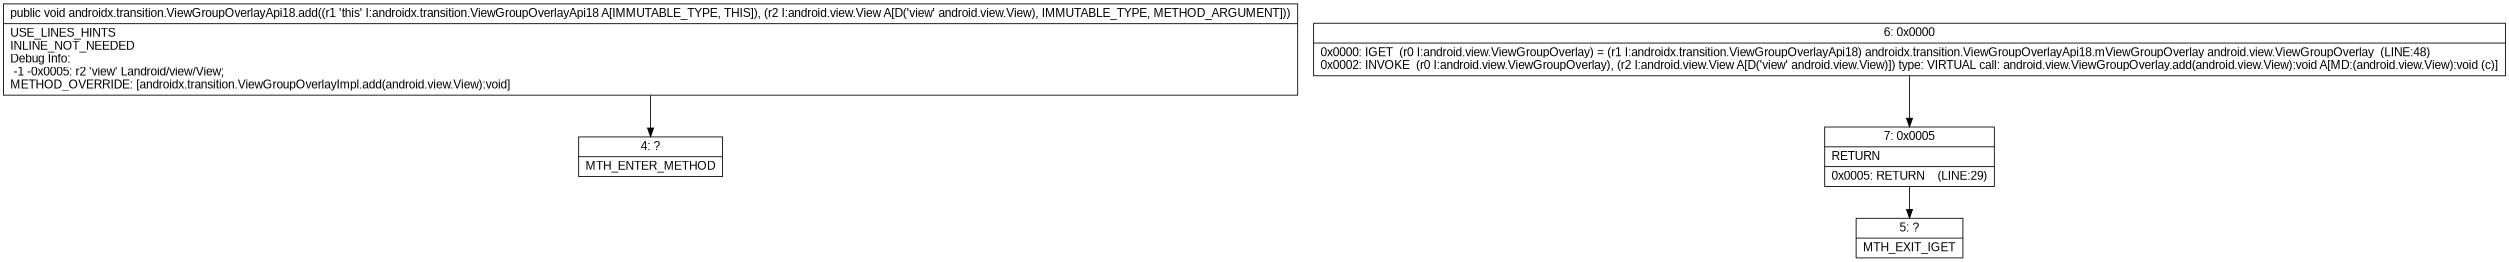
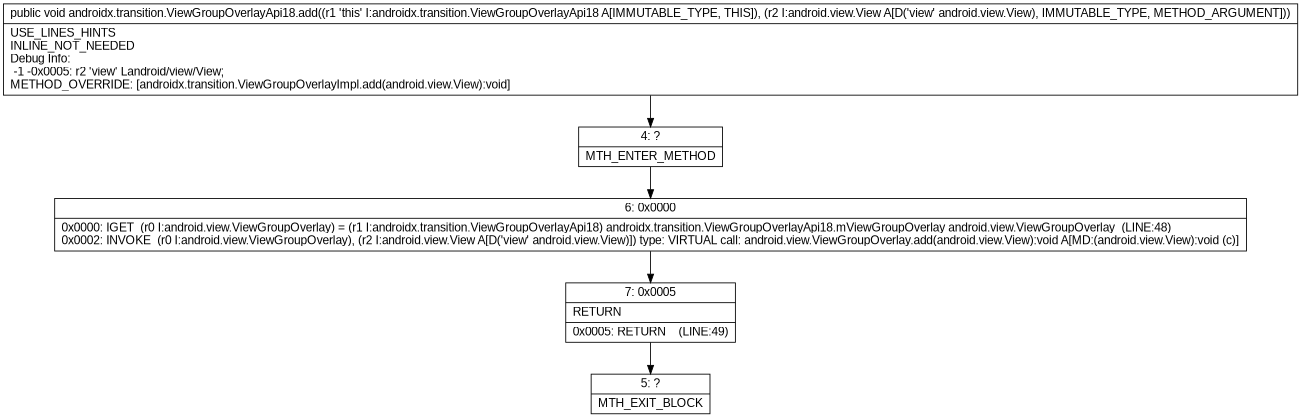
(1910, 176) -> (651, 332)
none -> (651, 178)
(1910, 248) -> (651, 403)
